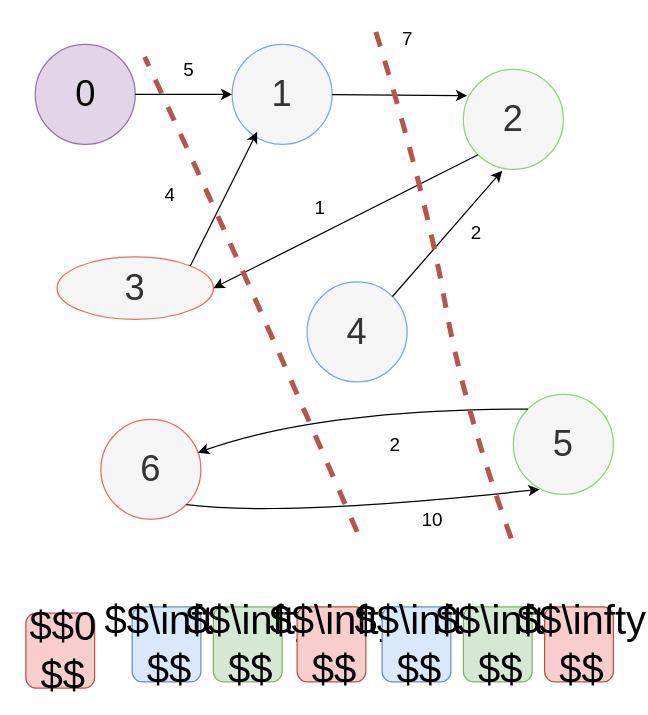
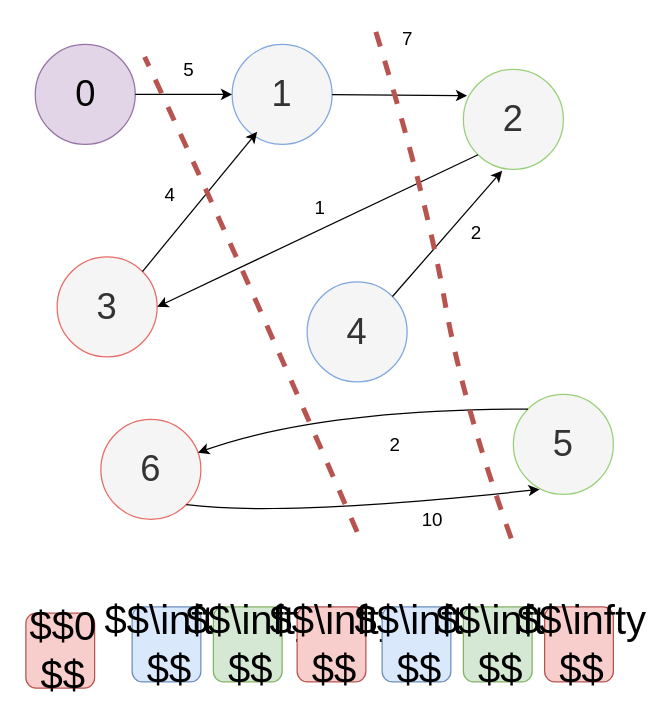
(135, 288) -> (107, 307)
